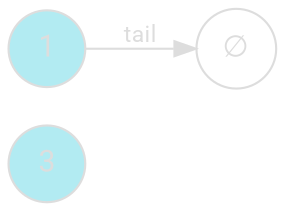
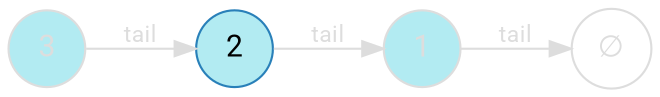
none -> (235, 49)
